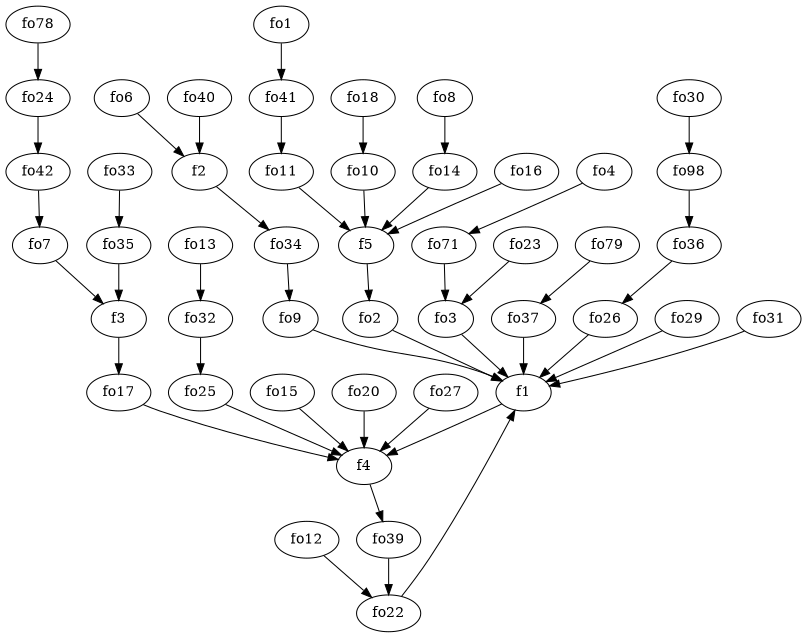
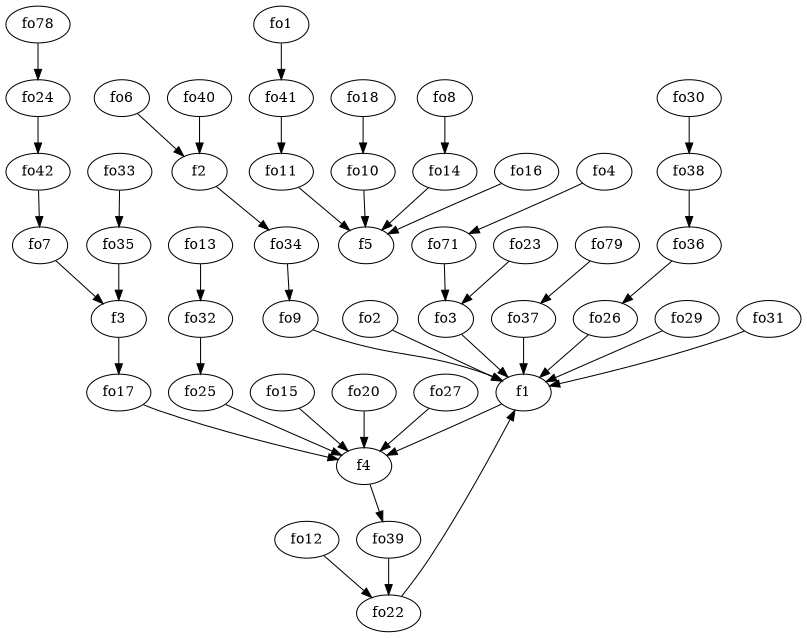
(689, 172) -> (689, 172)
(368, 277) -> none
